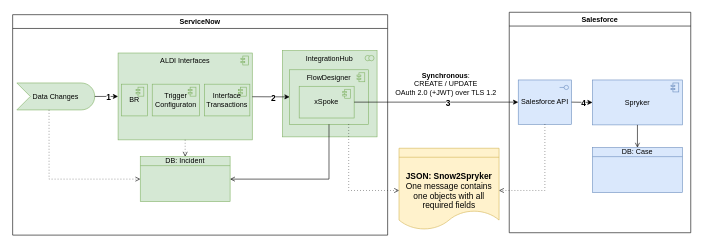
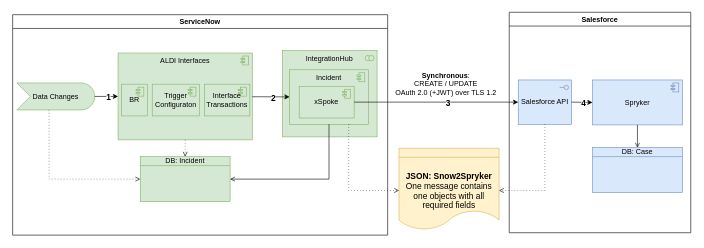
(329, 78) -> (329, 78)
